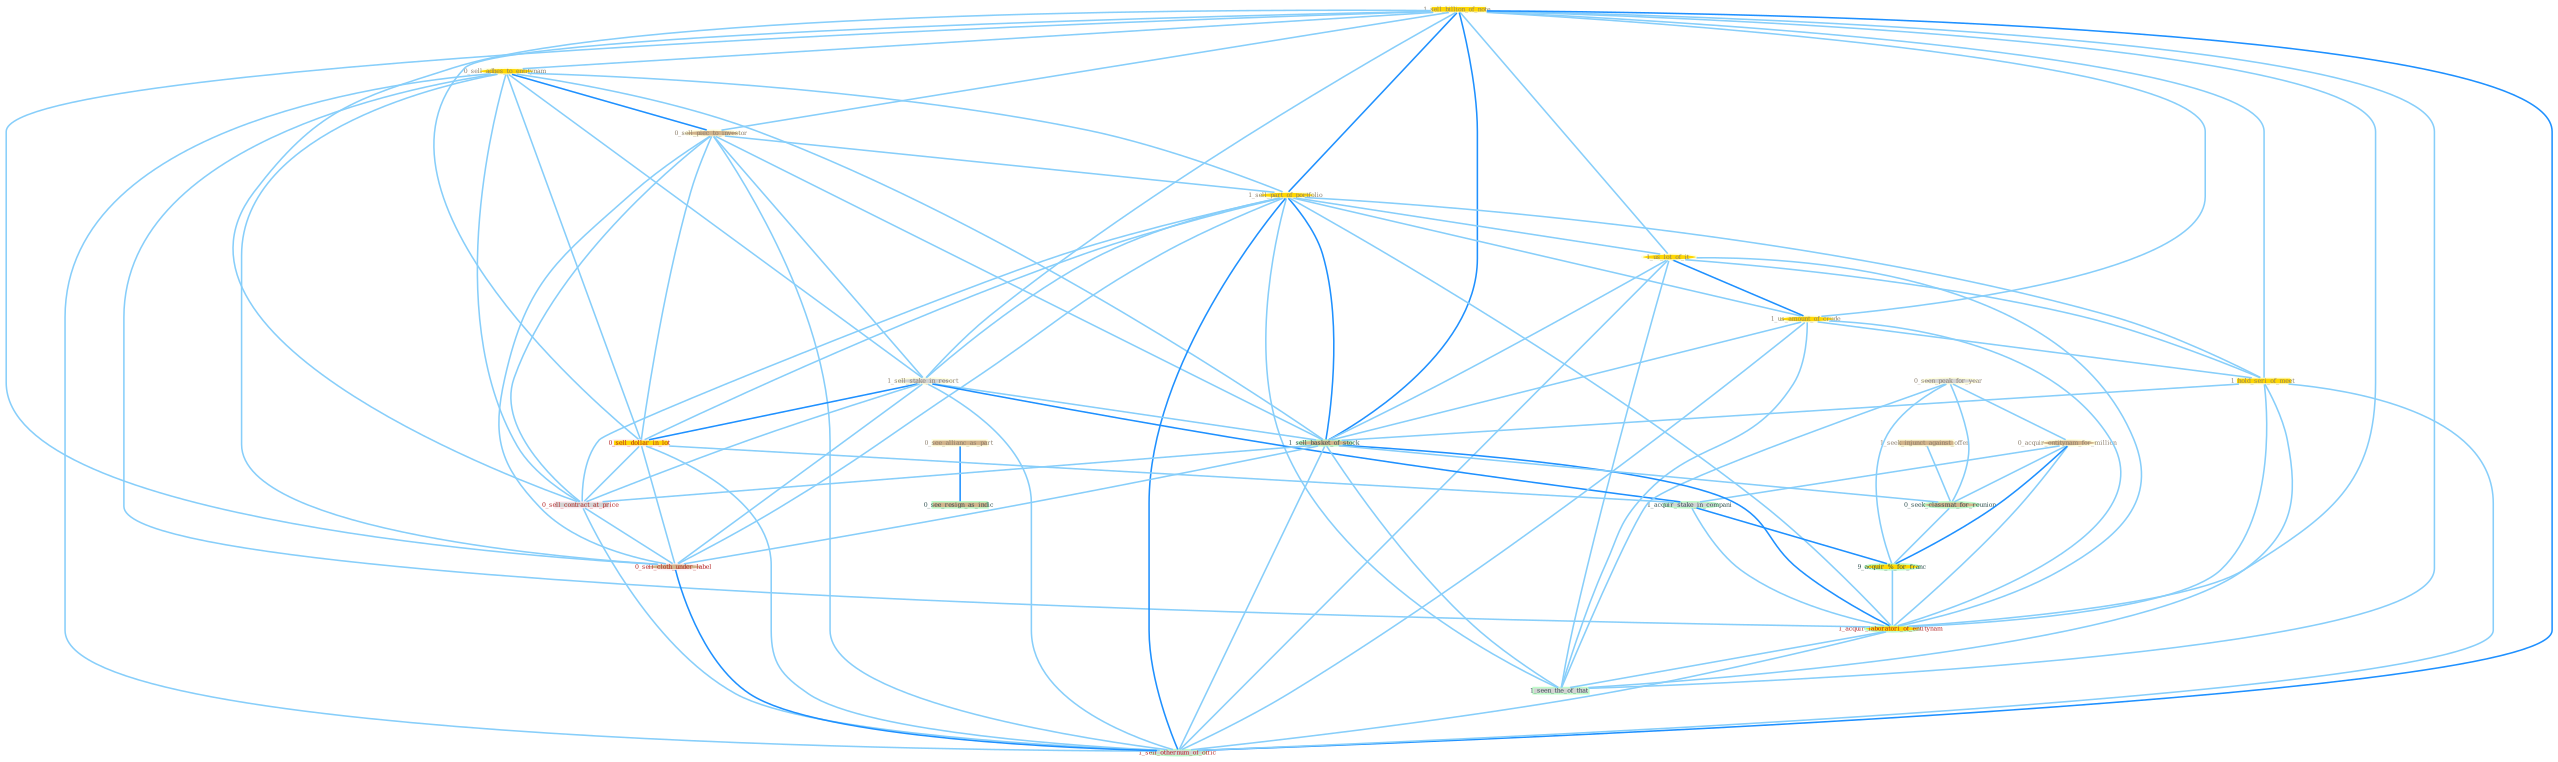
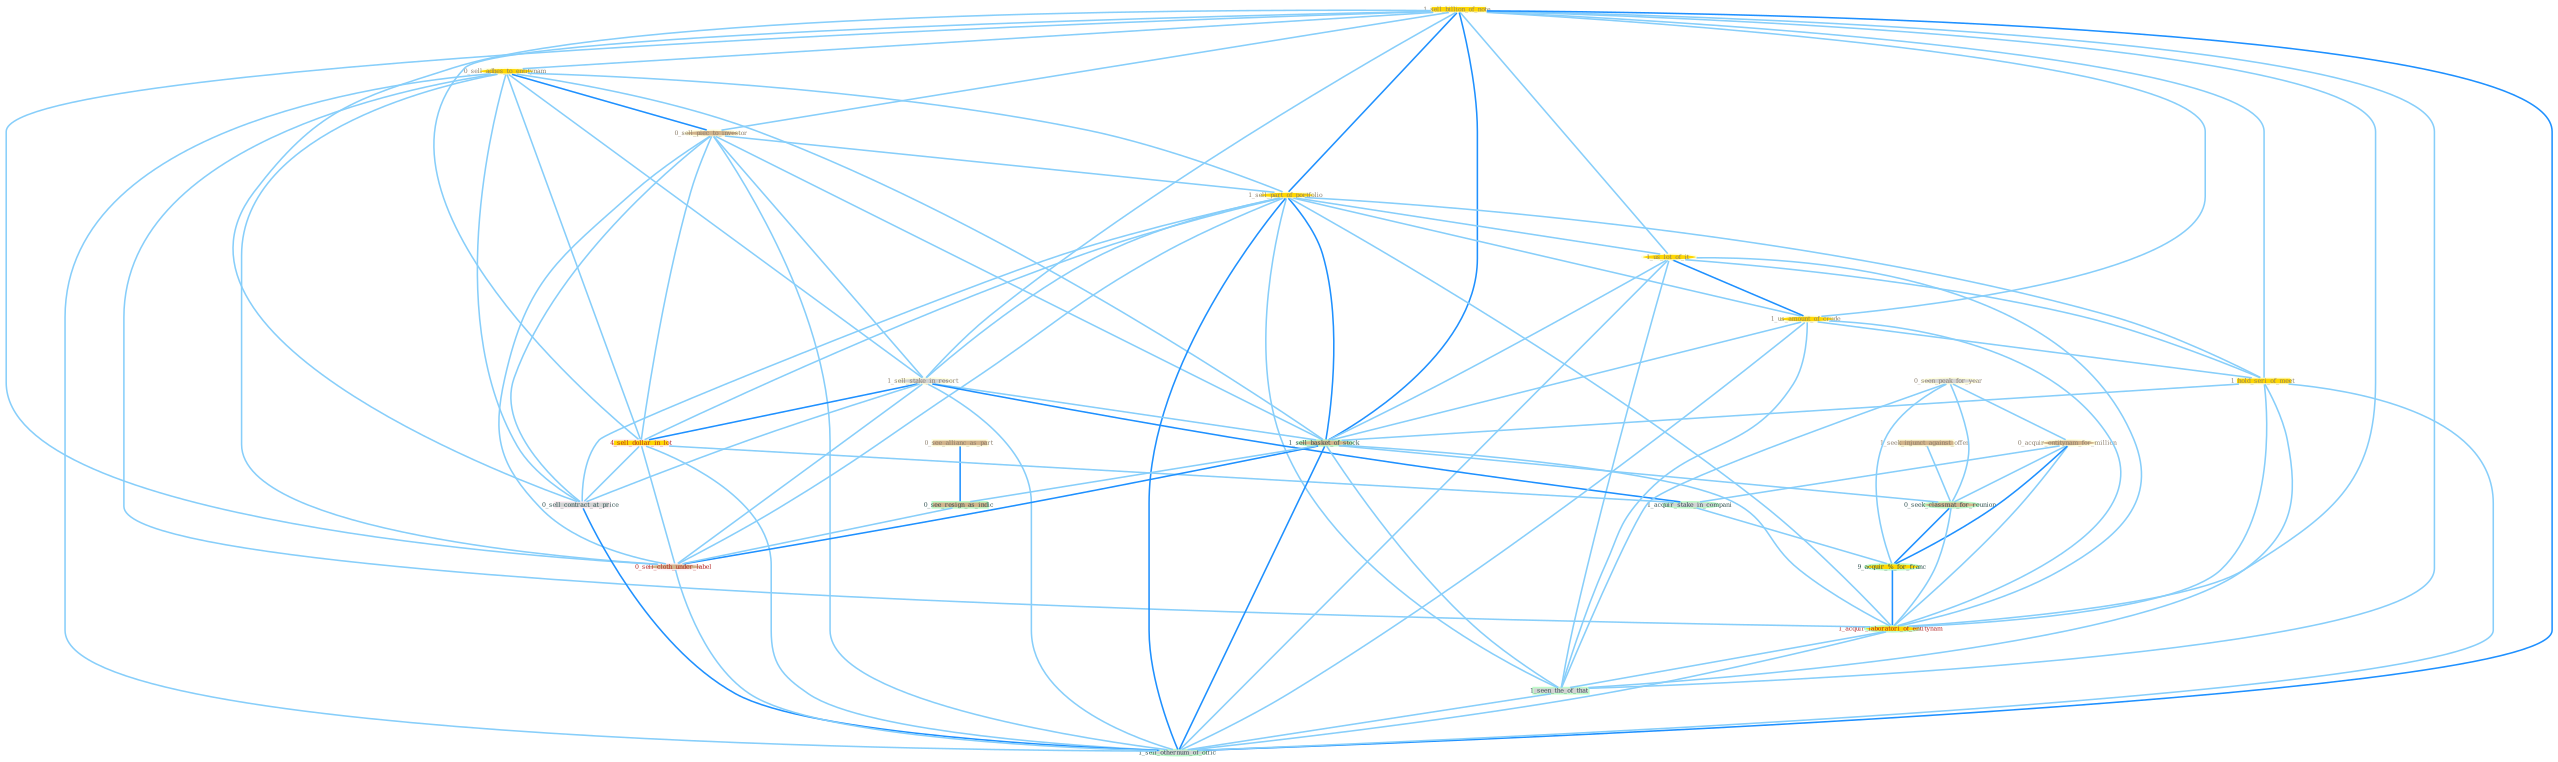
(641, 443) -> (641, 443)
(939, 475) -> (1065, 486)
(1698, 489) -> (1698, 489)
(582, 505) -> (582, 505)
(1002, 508) -> (1002, 508)
(1782, 533) -> (1782, 533)
(629, 536) -> (817, 536)
(1922, 536) -> (1922, 536)
(1773, 589) -> (1933, 572)
(1252, 598) -> (1252, 598)
(1892, 598) -> (1892, 598)
(729, 689) -> (729, 689)
none -> (1369, 722)
(877, 729) -> (877, 729)
(1178, 753) -> (1178, 753)
